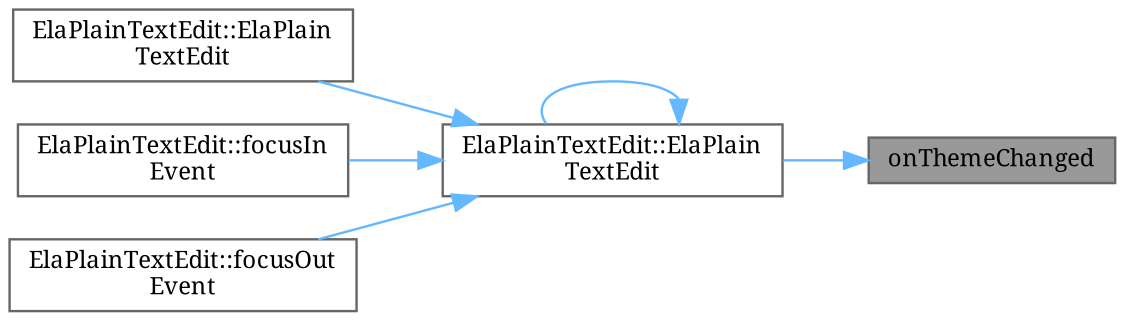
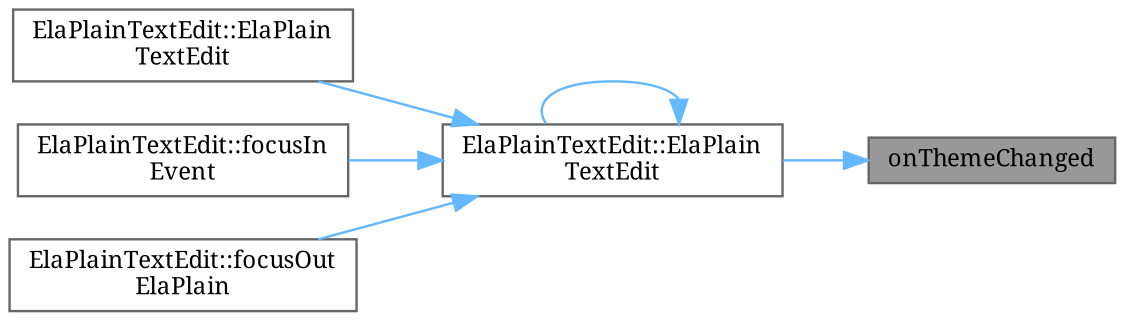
(183, 275) -> (183, 275)
